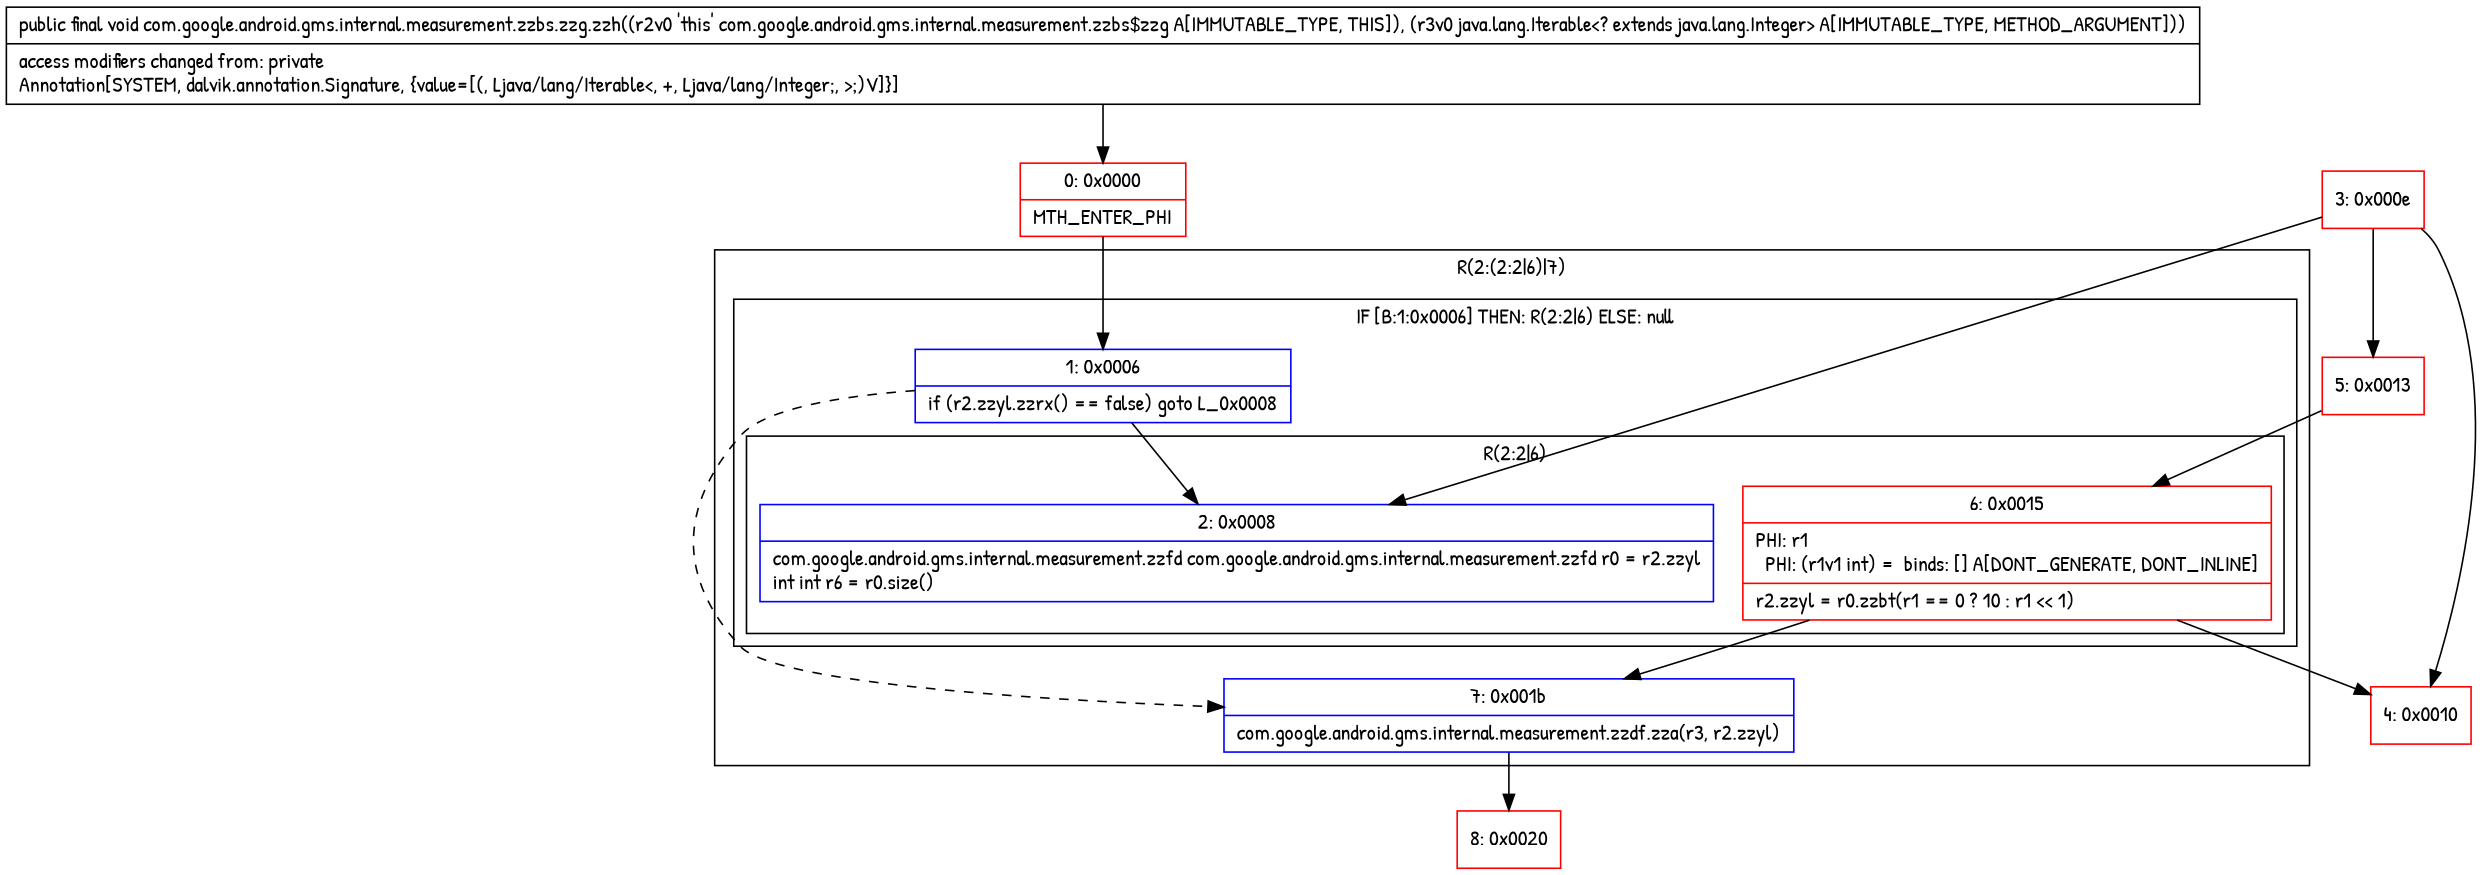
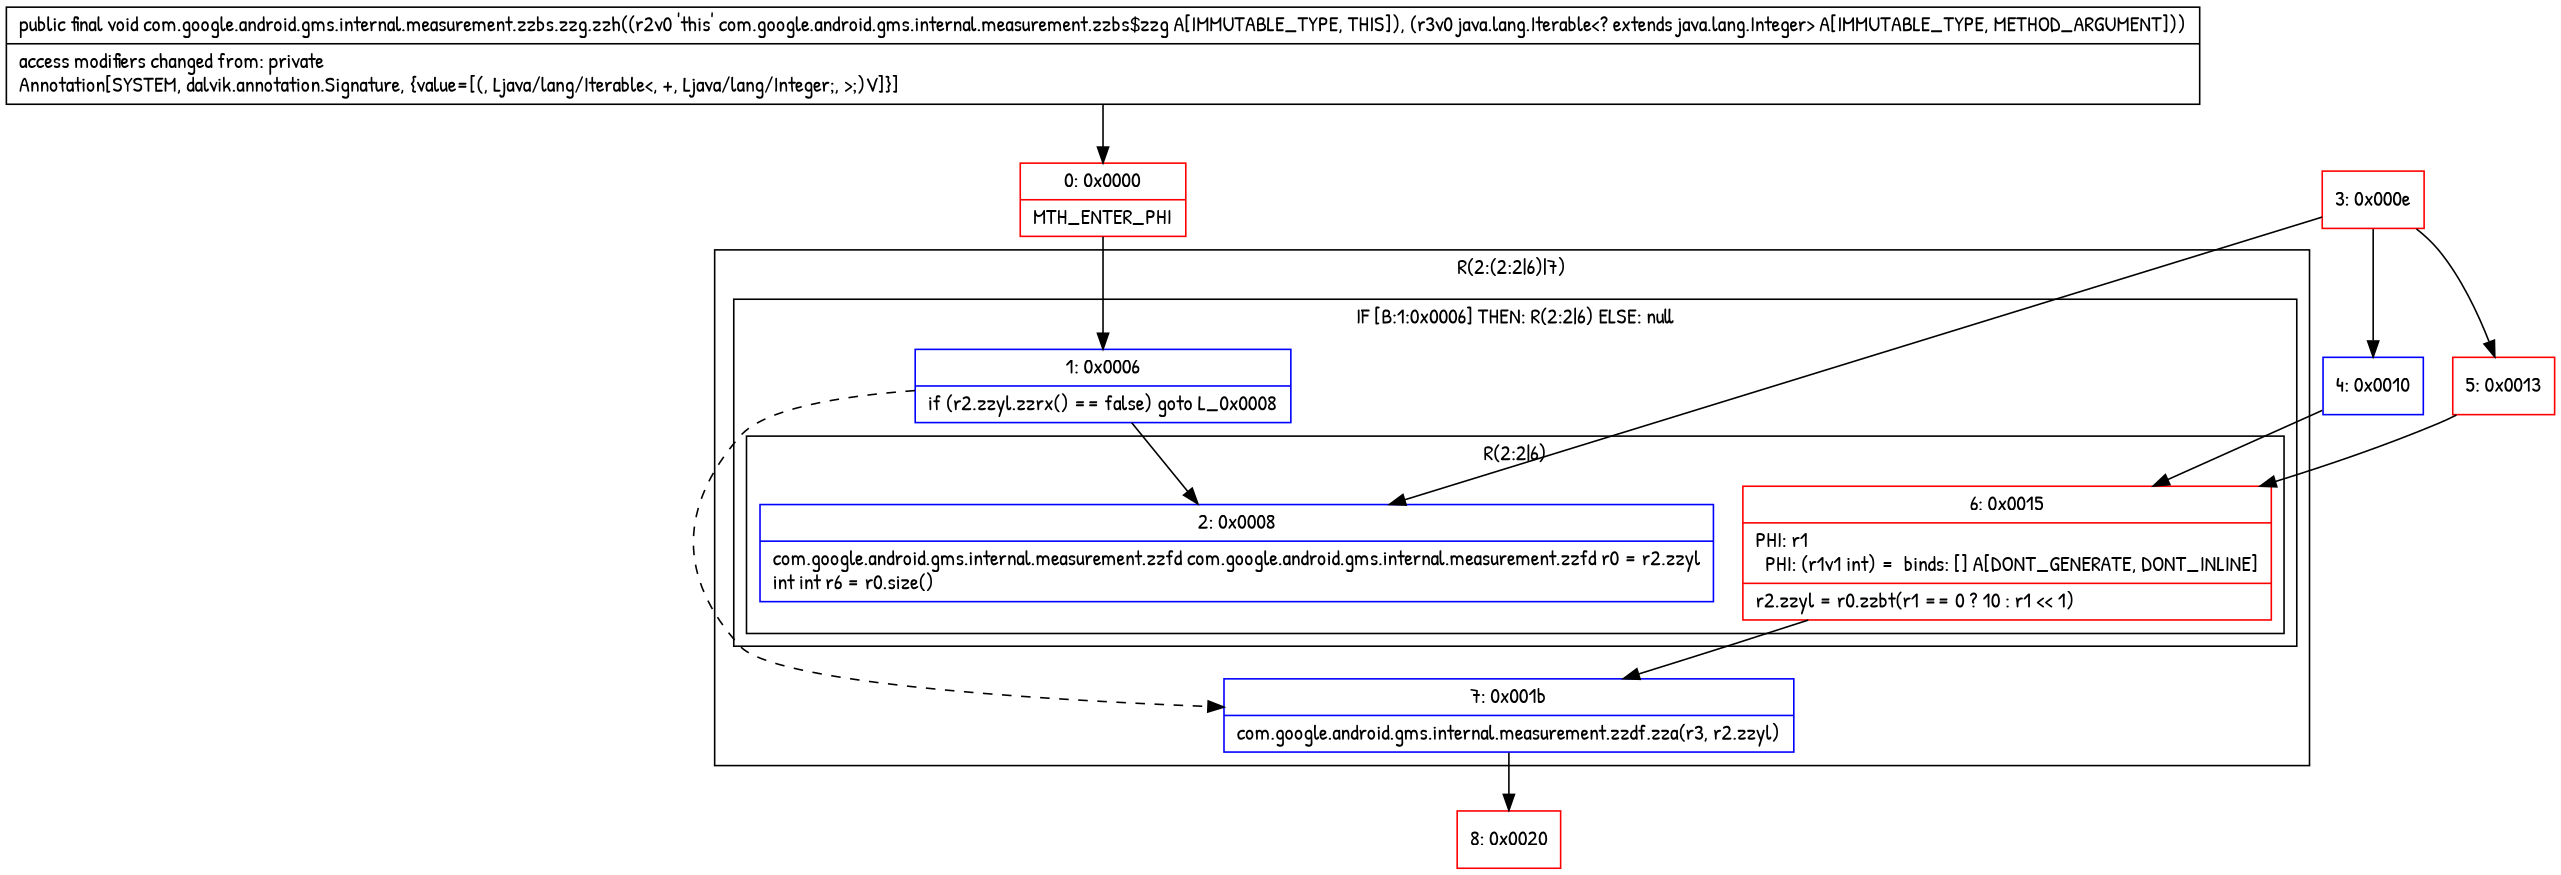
(2271, 656) -> (2241, 447)
(2421, 715) -> (2373, 386)
